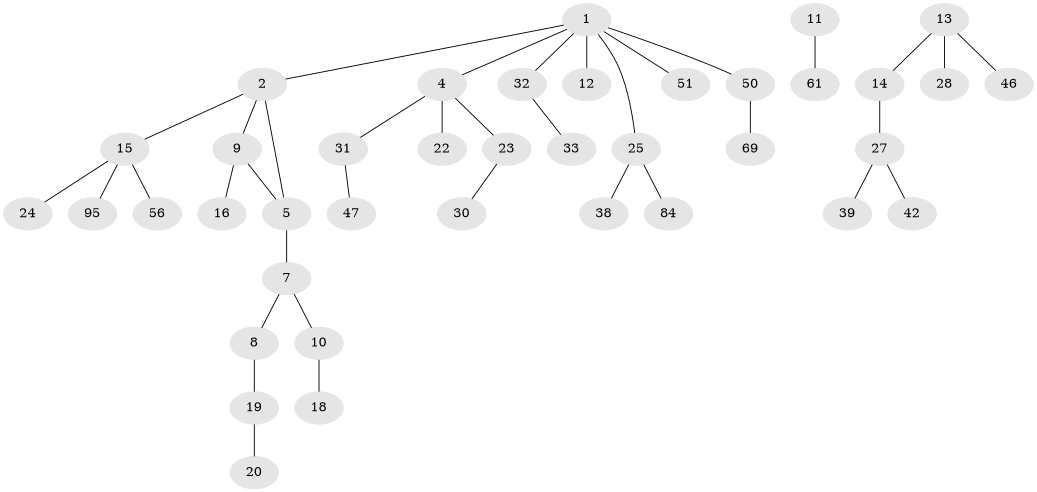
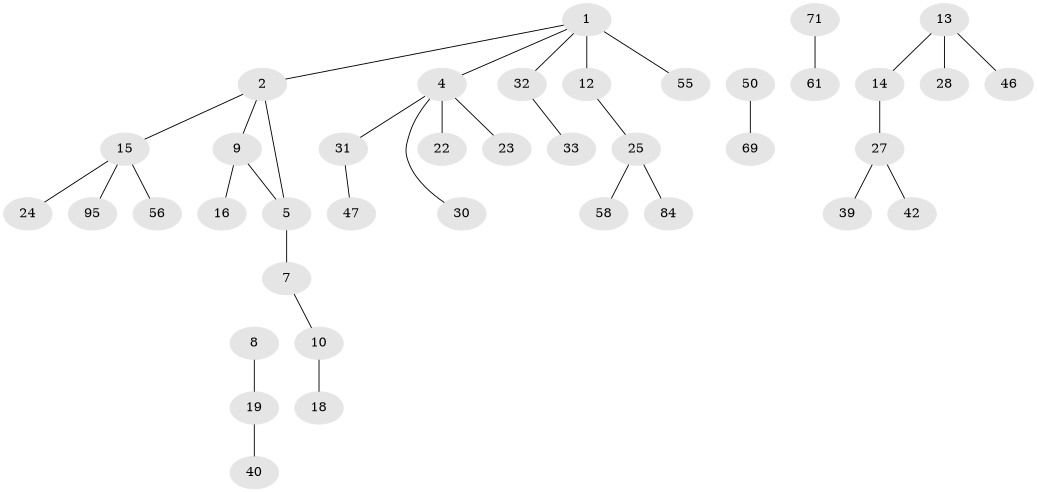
(815, 20) -> (815, 20)
(670, 50) -> none
(624, 81) -> (612, 117)
(686, 84) -> (686, 84)
(484, 182) -> (406, 155)
(604, 214) -> (604, 214)
(270, 311) -> none
(254, 473) -> (254, 473)
